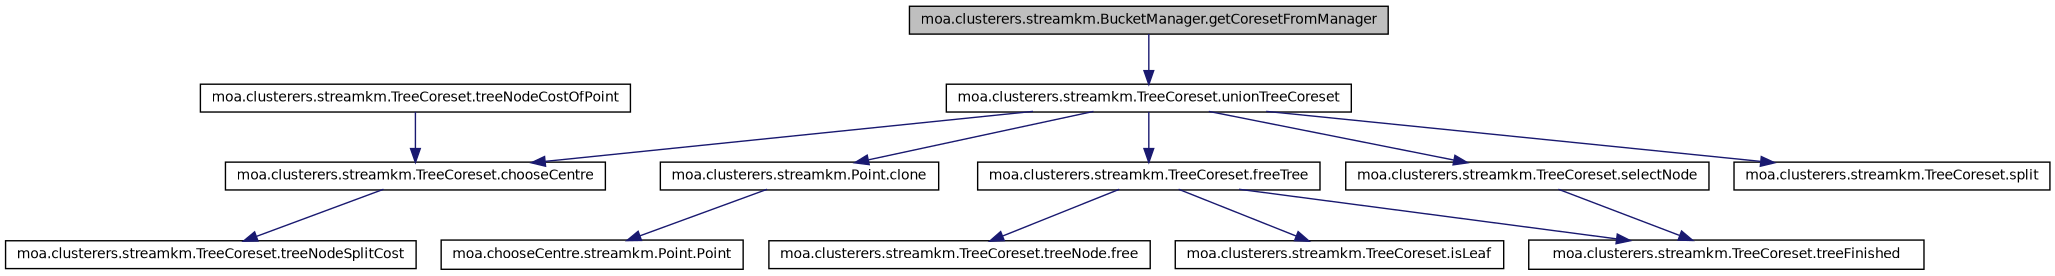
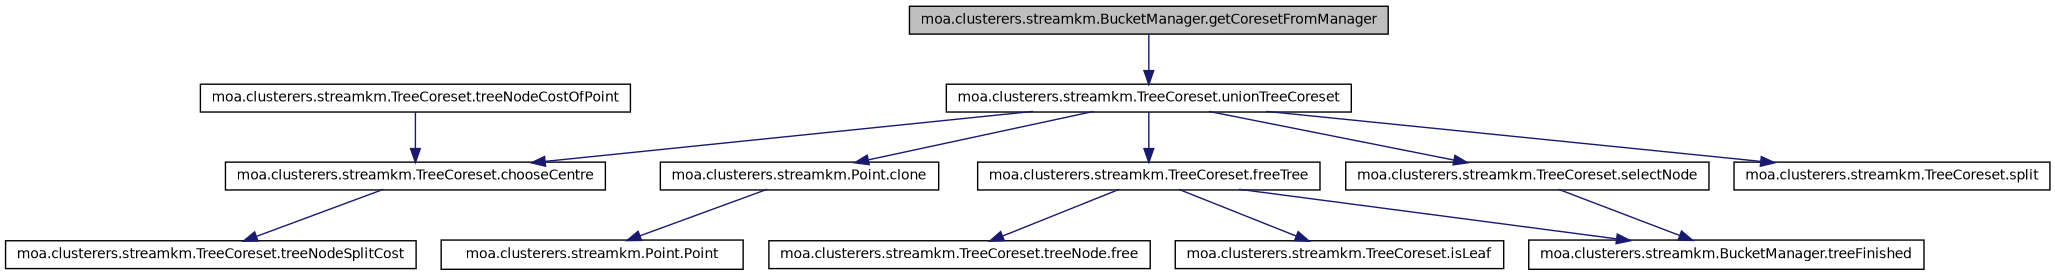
(592, 255) -> (592, 255)
(1726, 255) -> (1726, 255)
